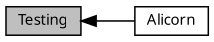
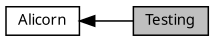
(116, 21) -> (114, 21)
